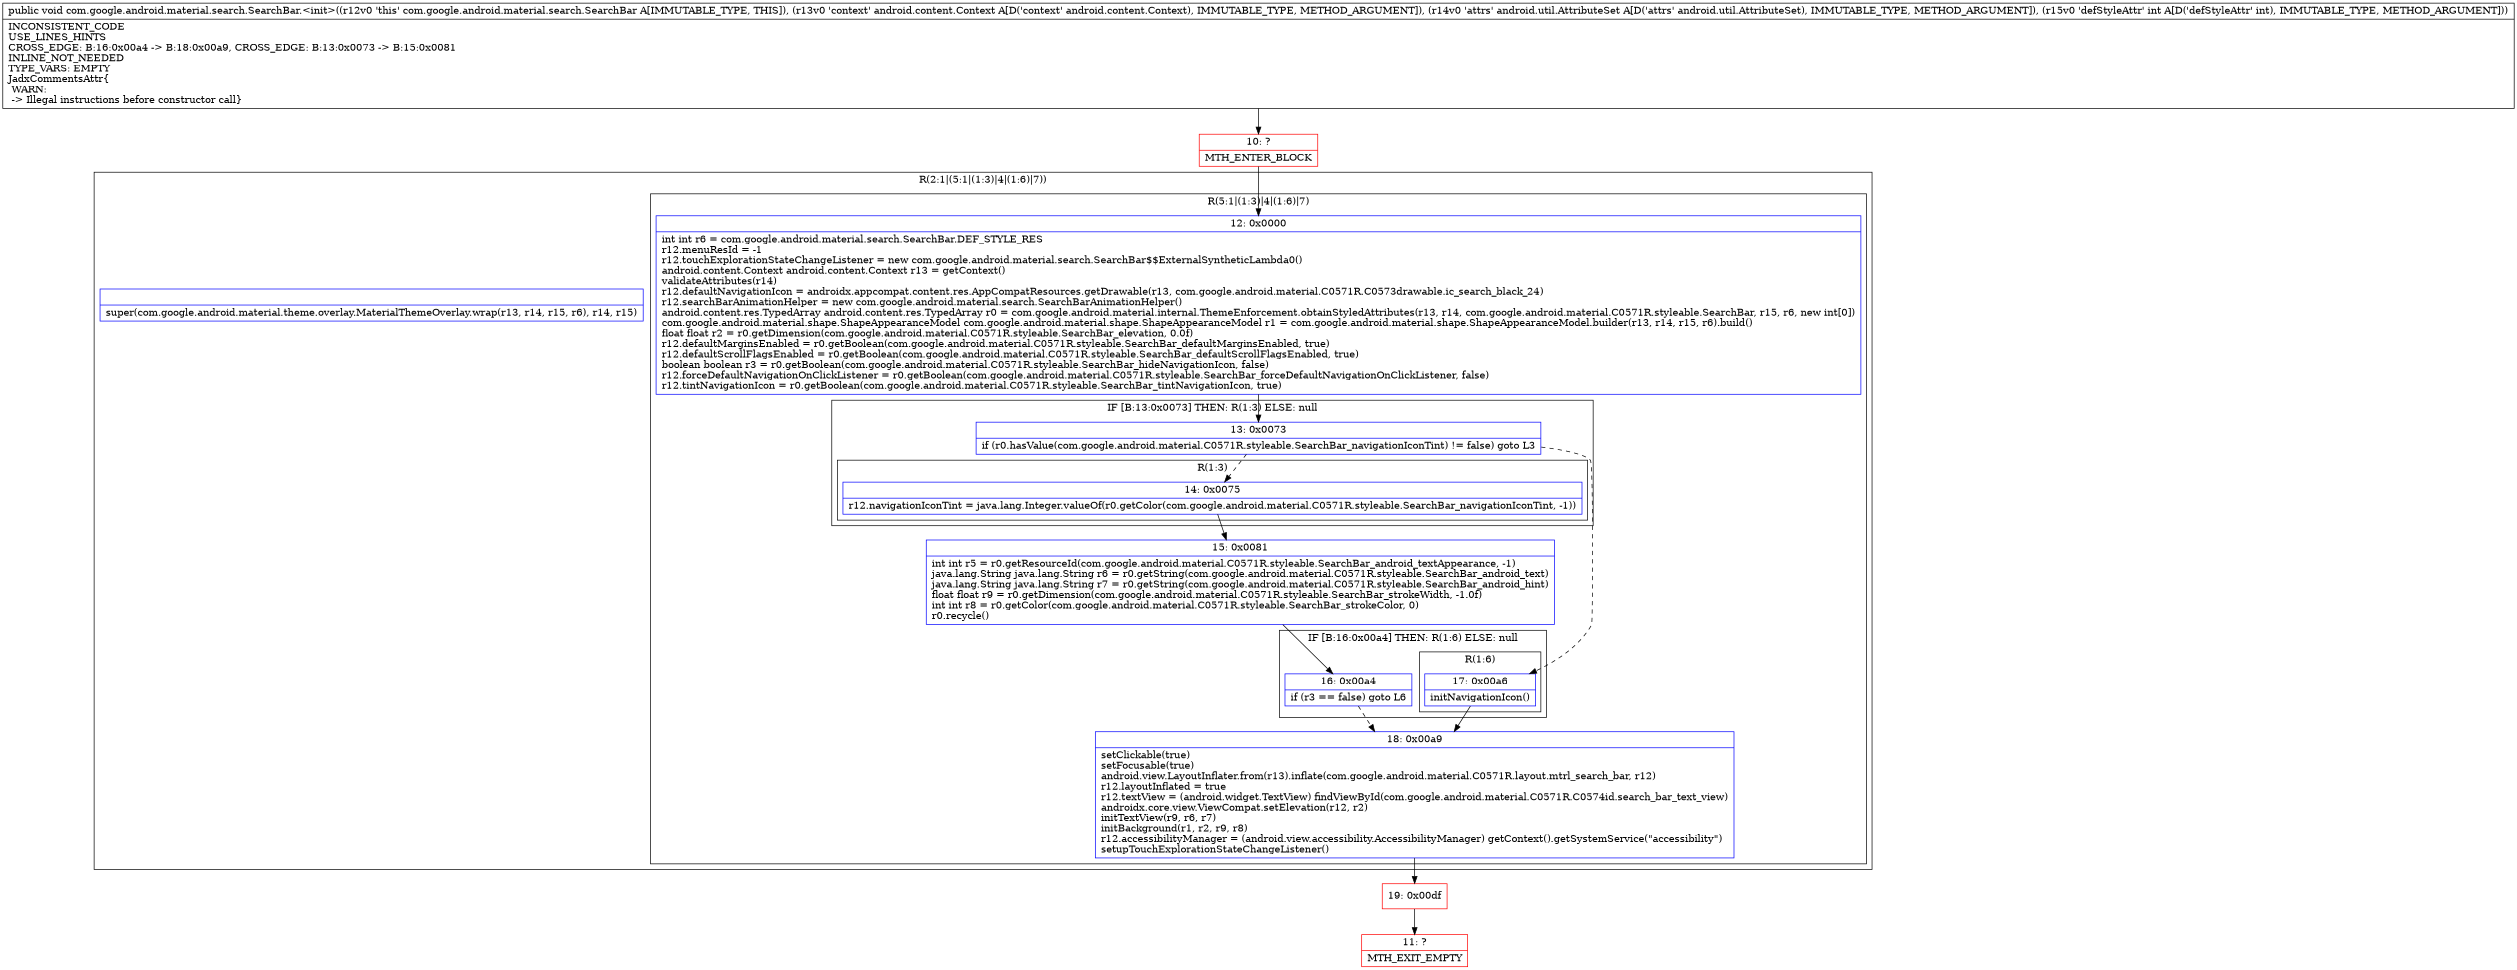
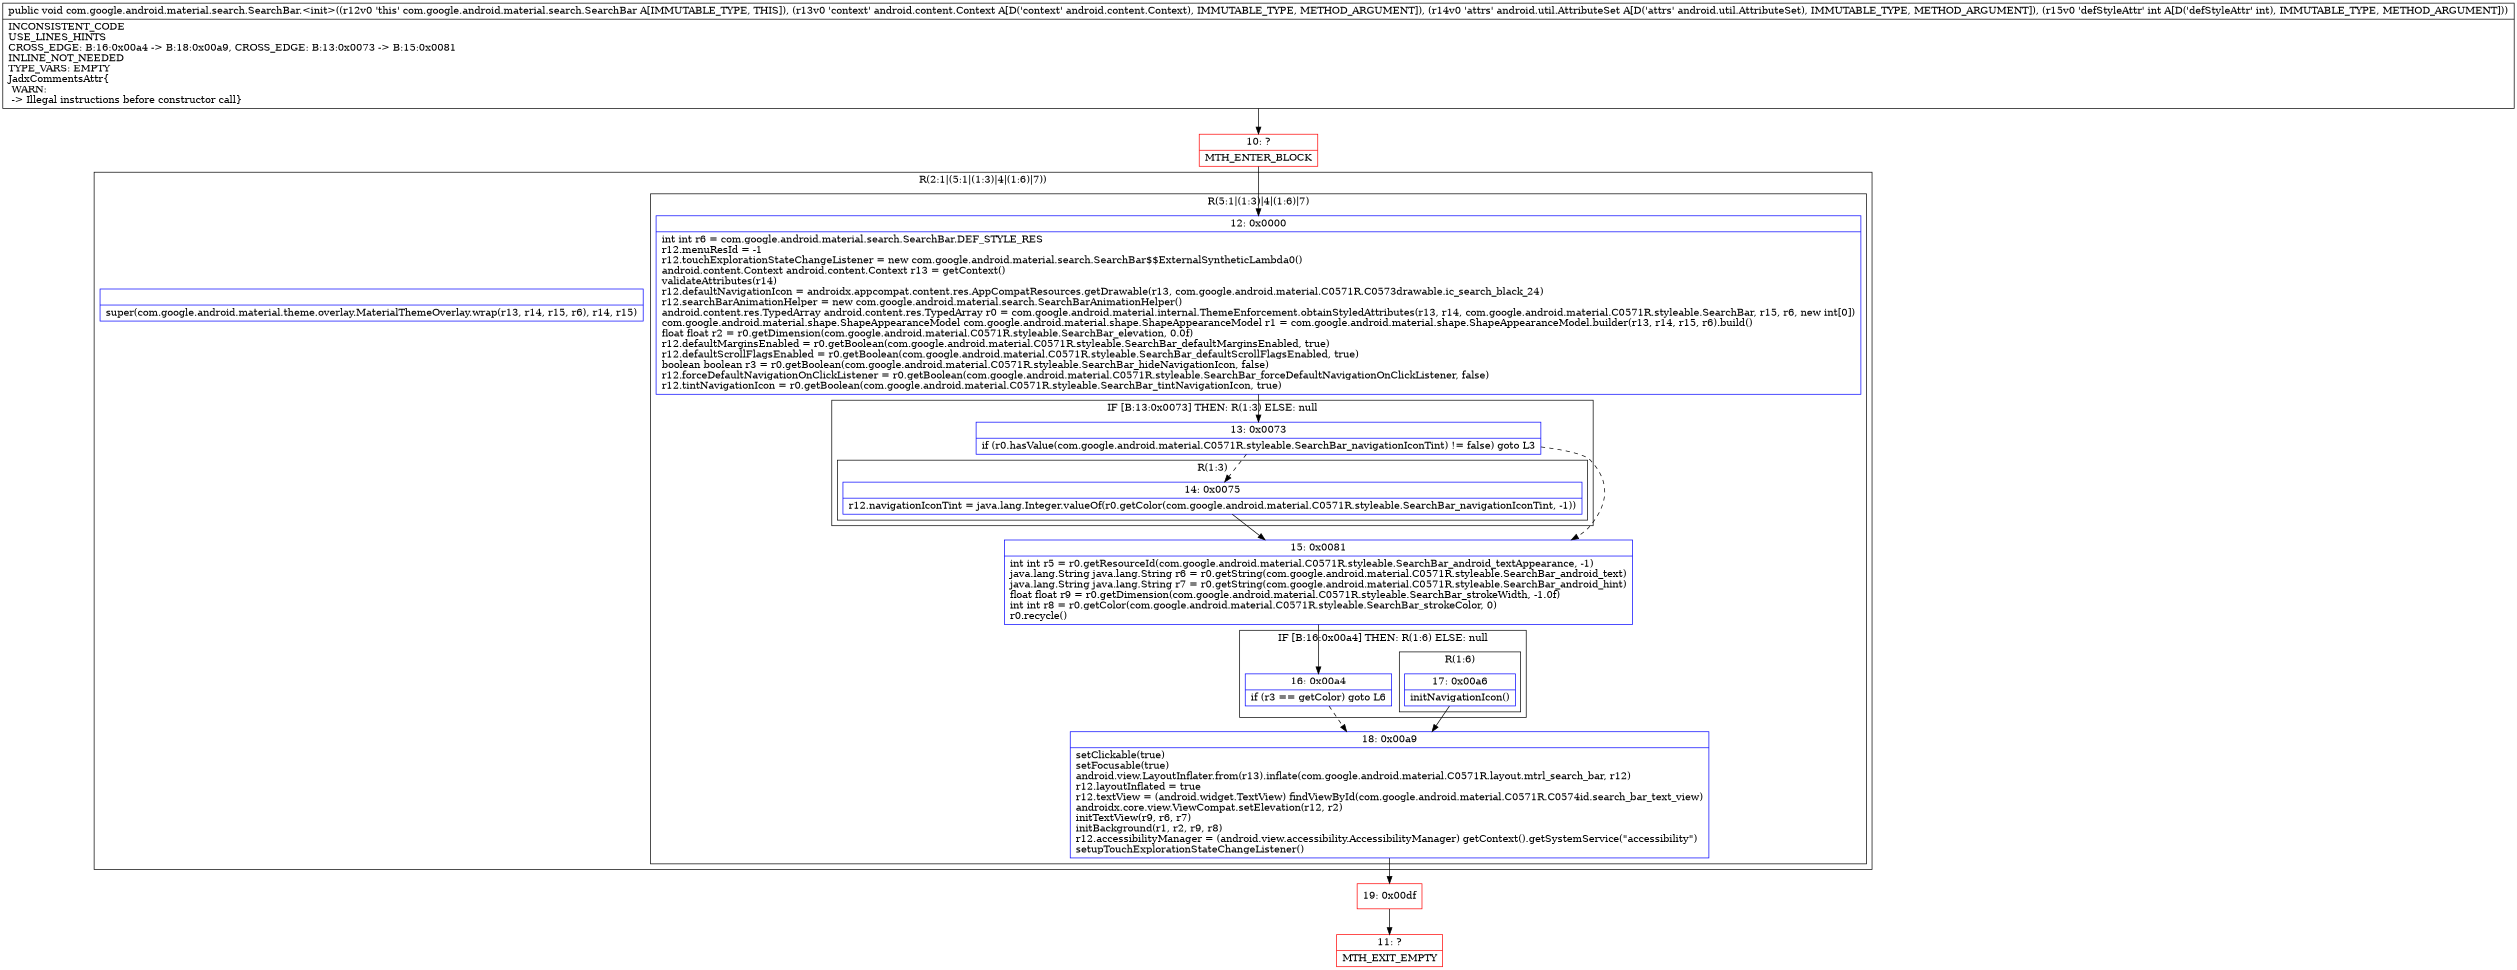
(1593, 553) -> (1601, 476)
(1348, 698) -> (1318, 698)
